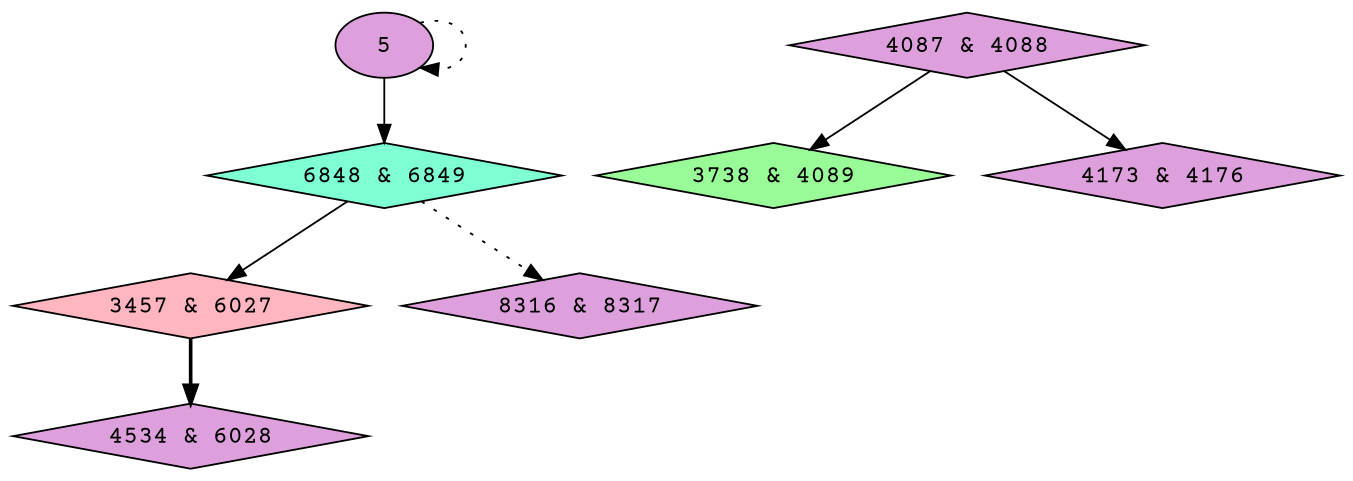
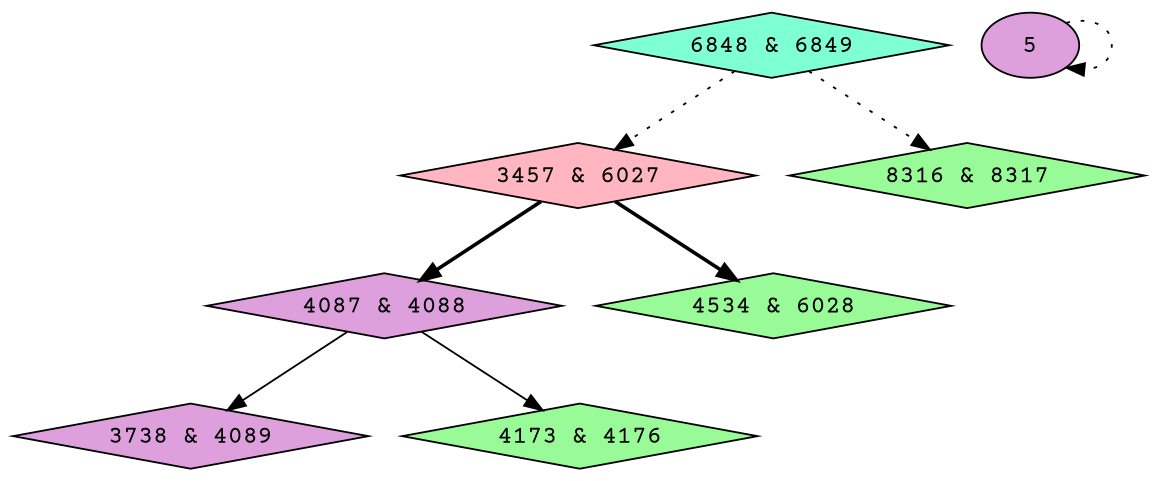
(384, 102) -> none
(773, 176) -> (191, 436)
(1162, 176) -> (580, 436)
(295, 236) -> (682, 105)
none -> (489, 236)
(580, 306) -> (967, 176)
(191, 436) -> (773, 306)
